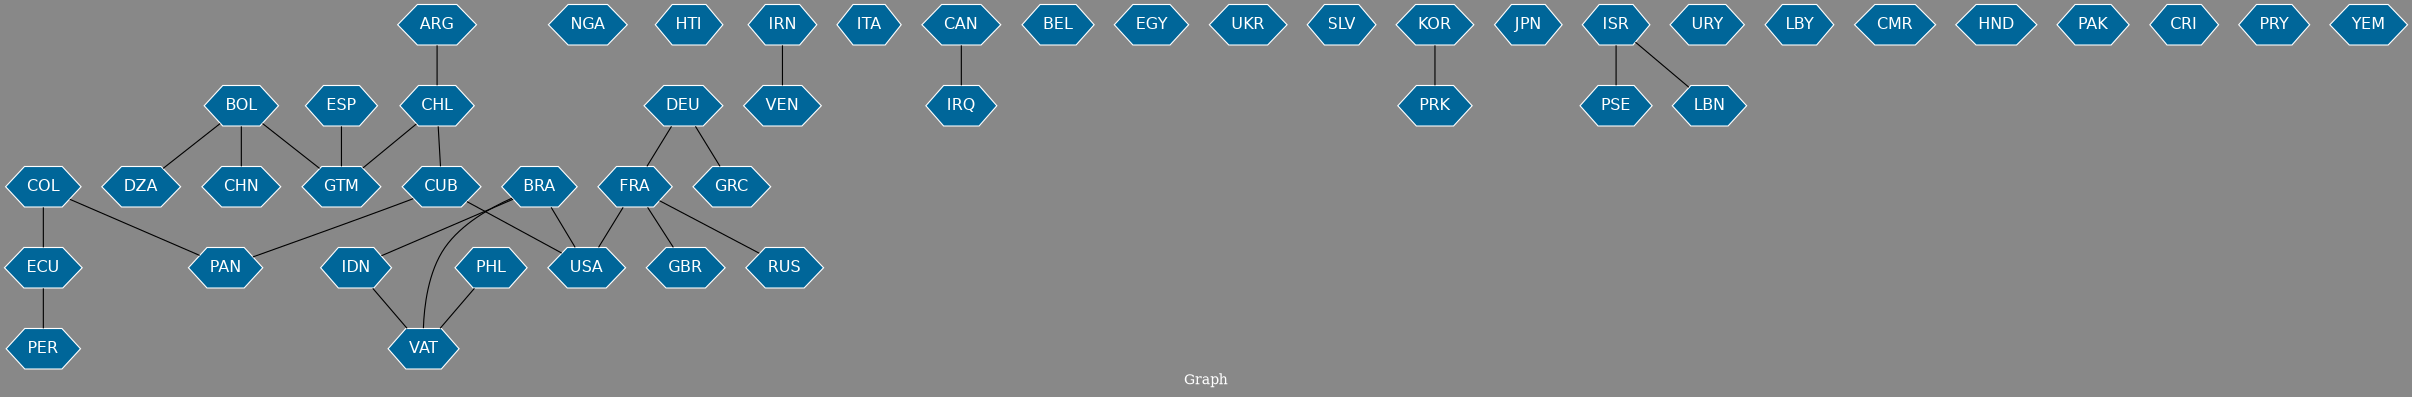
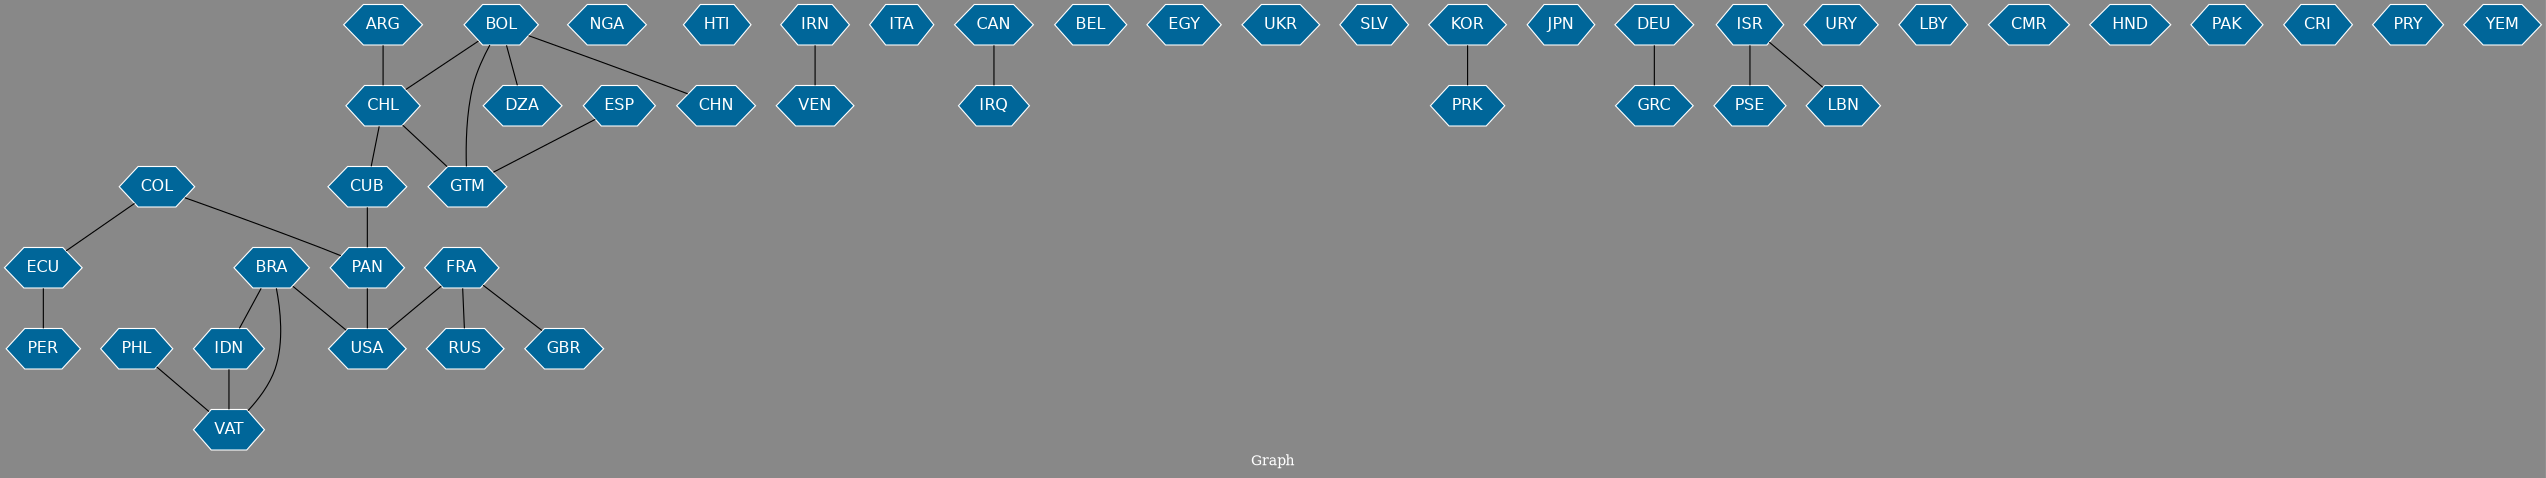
none -> (442, 65)
(659, 146) -> none
(514, 227) -> (367, 308)
